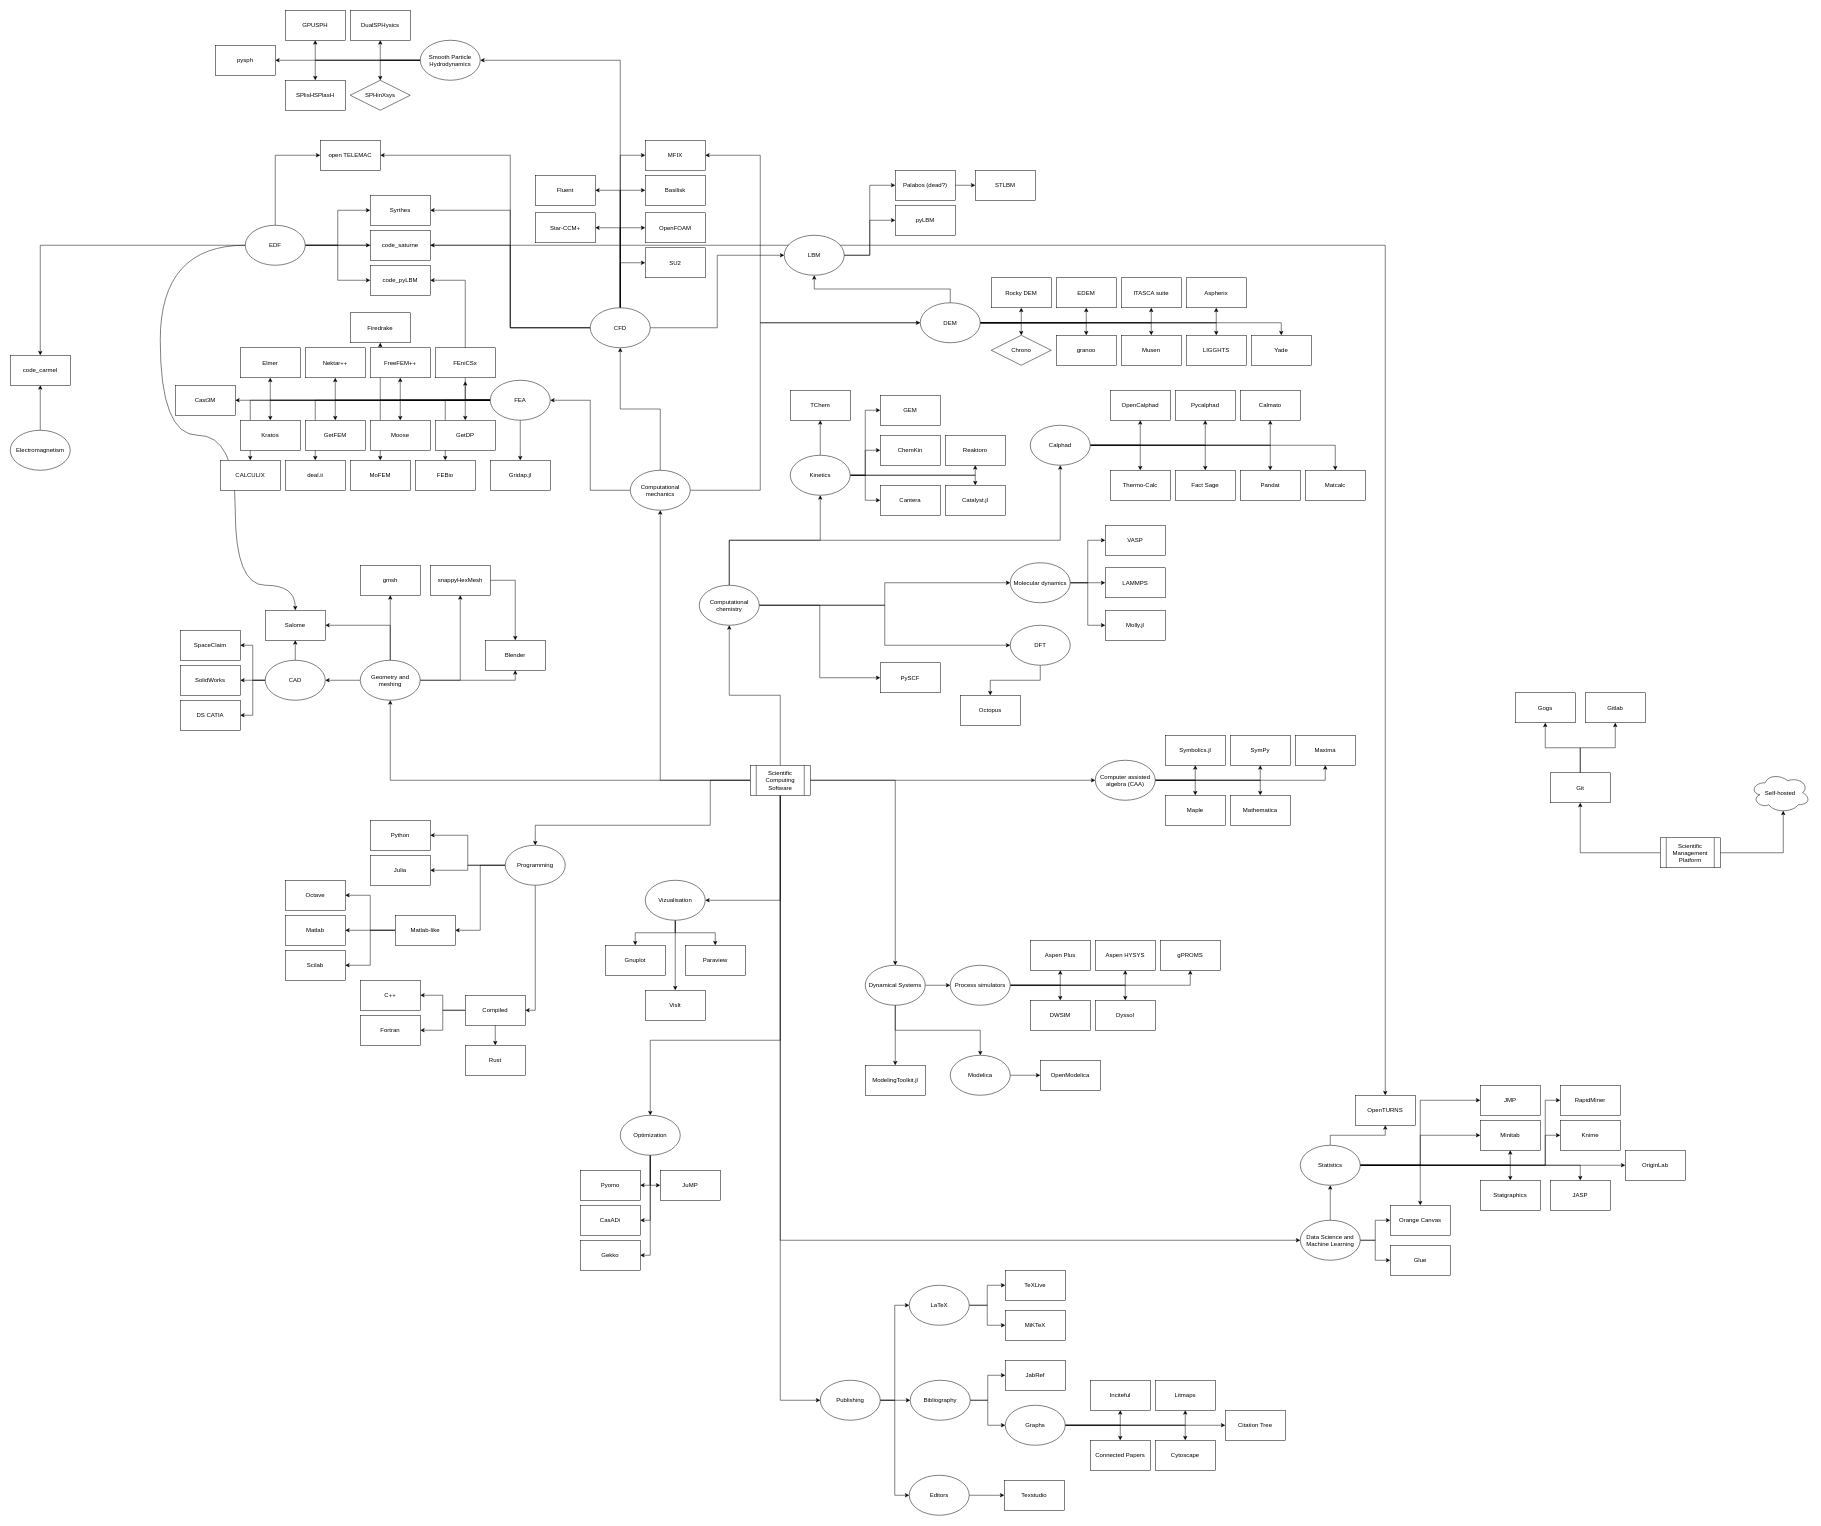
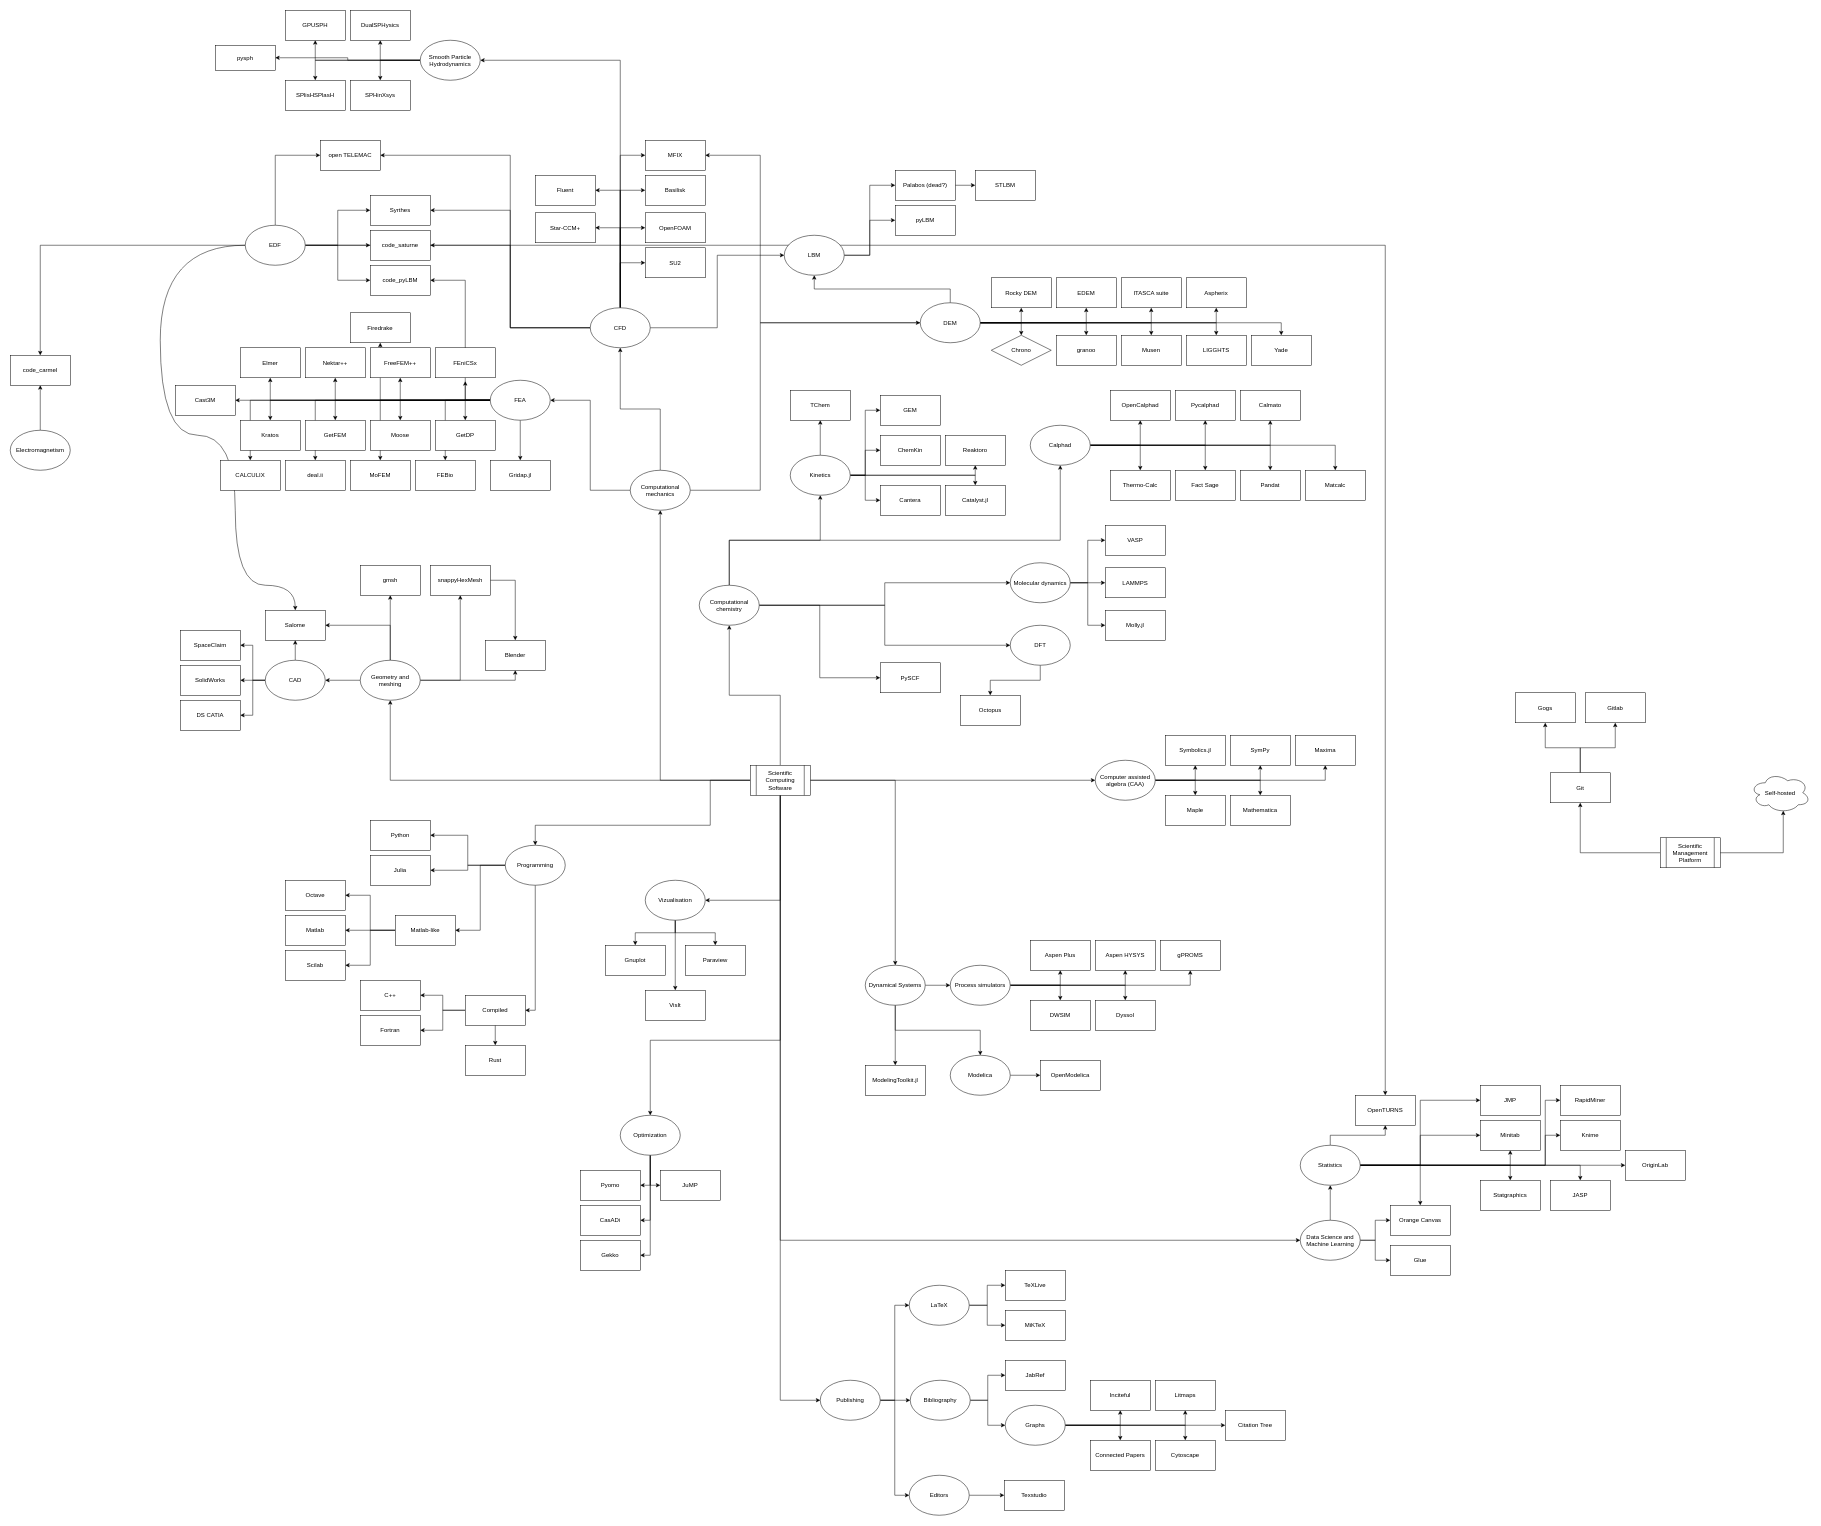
(245, 60) -> (245, 58)
(380, 95) -> (380, 95)
